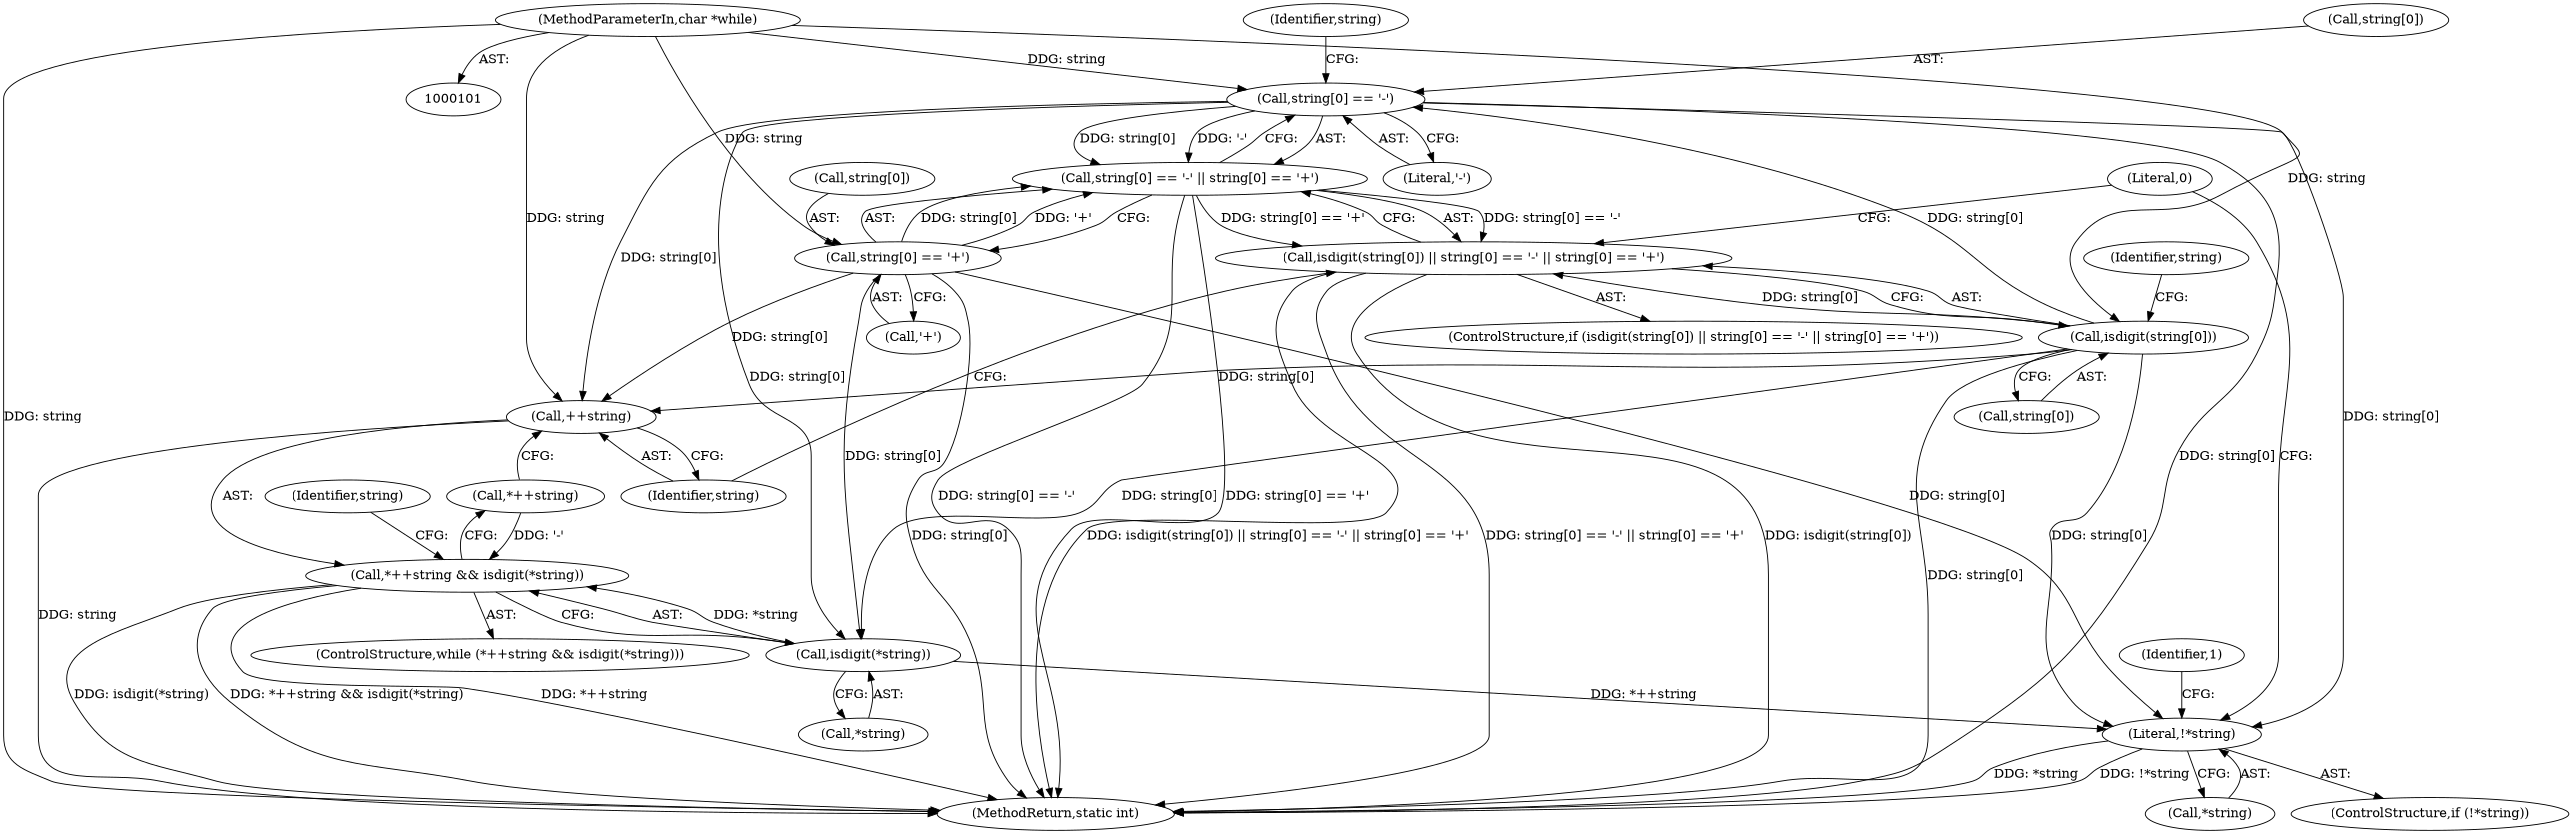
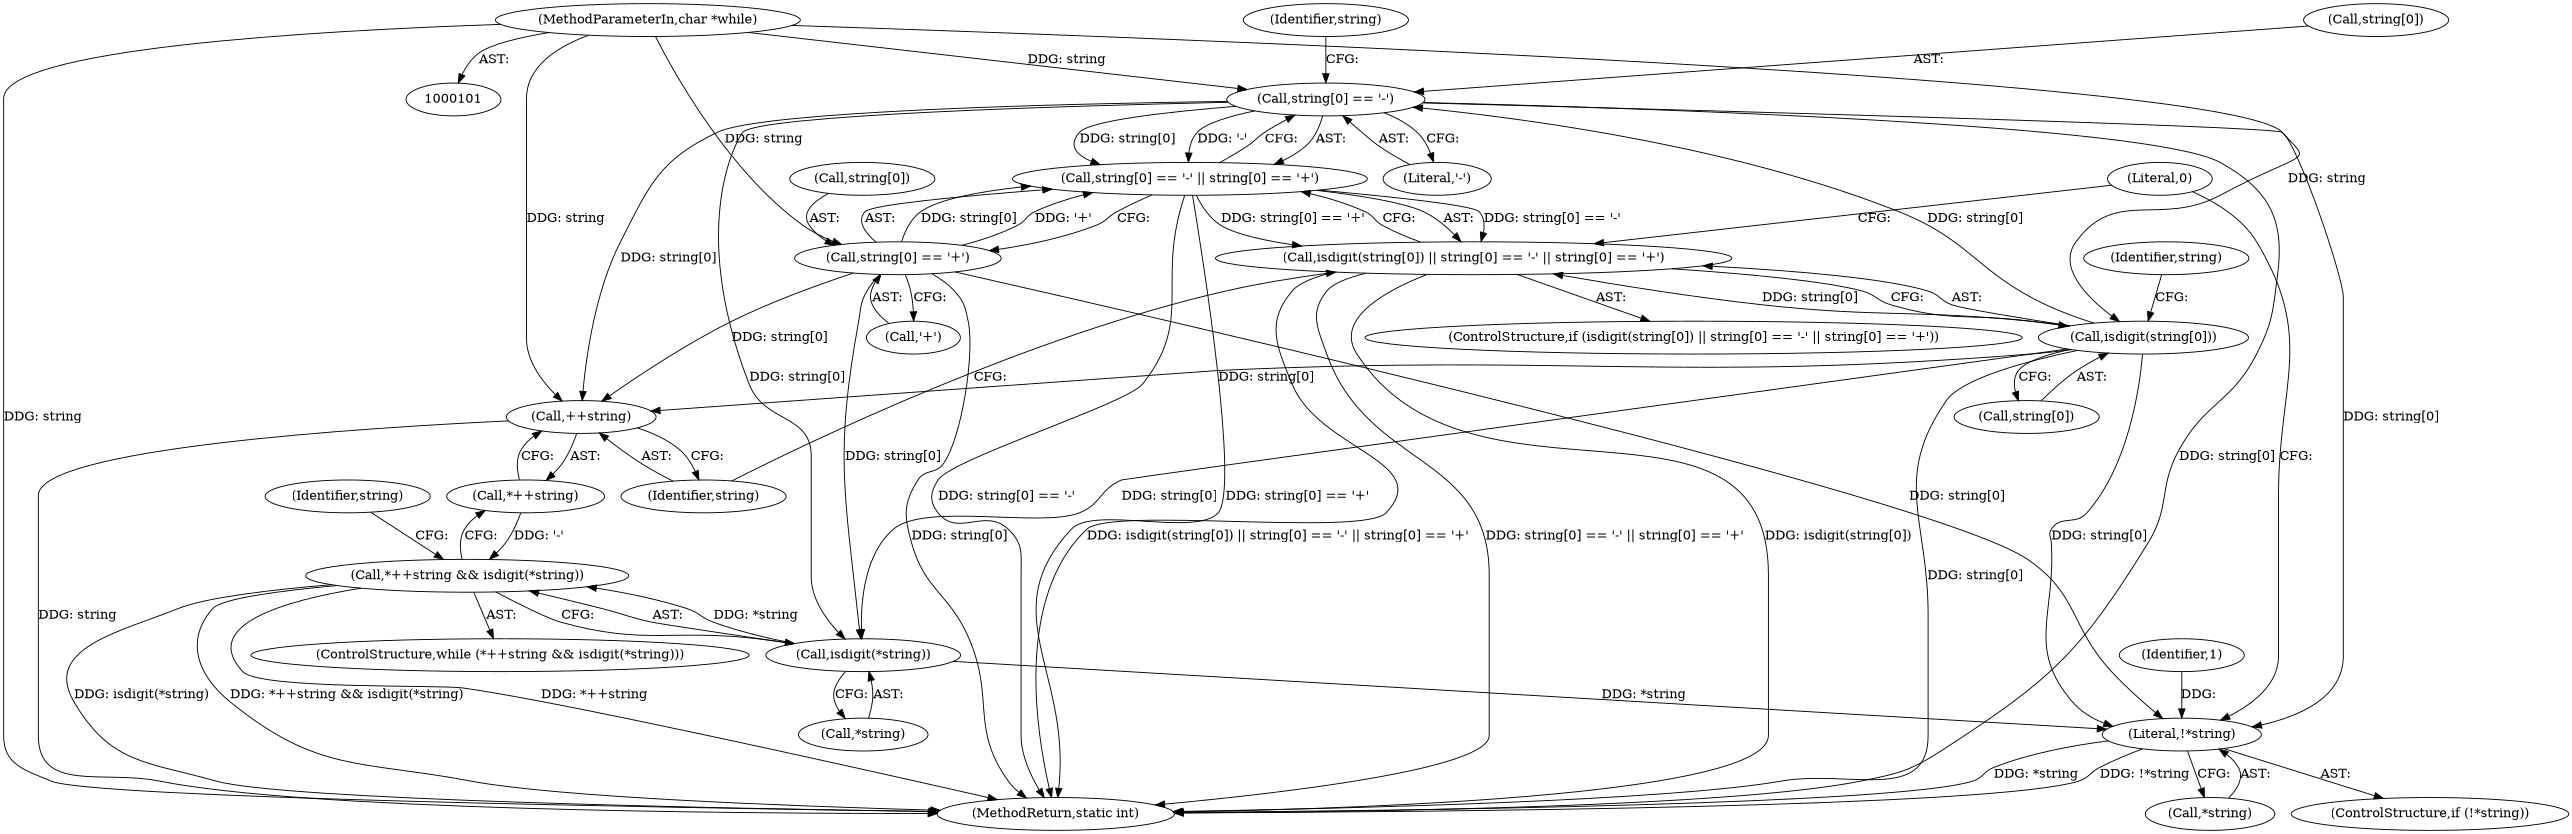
(276, 451) -> (567, 455)
(1644, 695) -> (1644, 695)
(2200, 695) -> (2200, 695)
